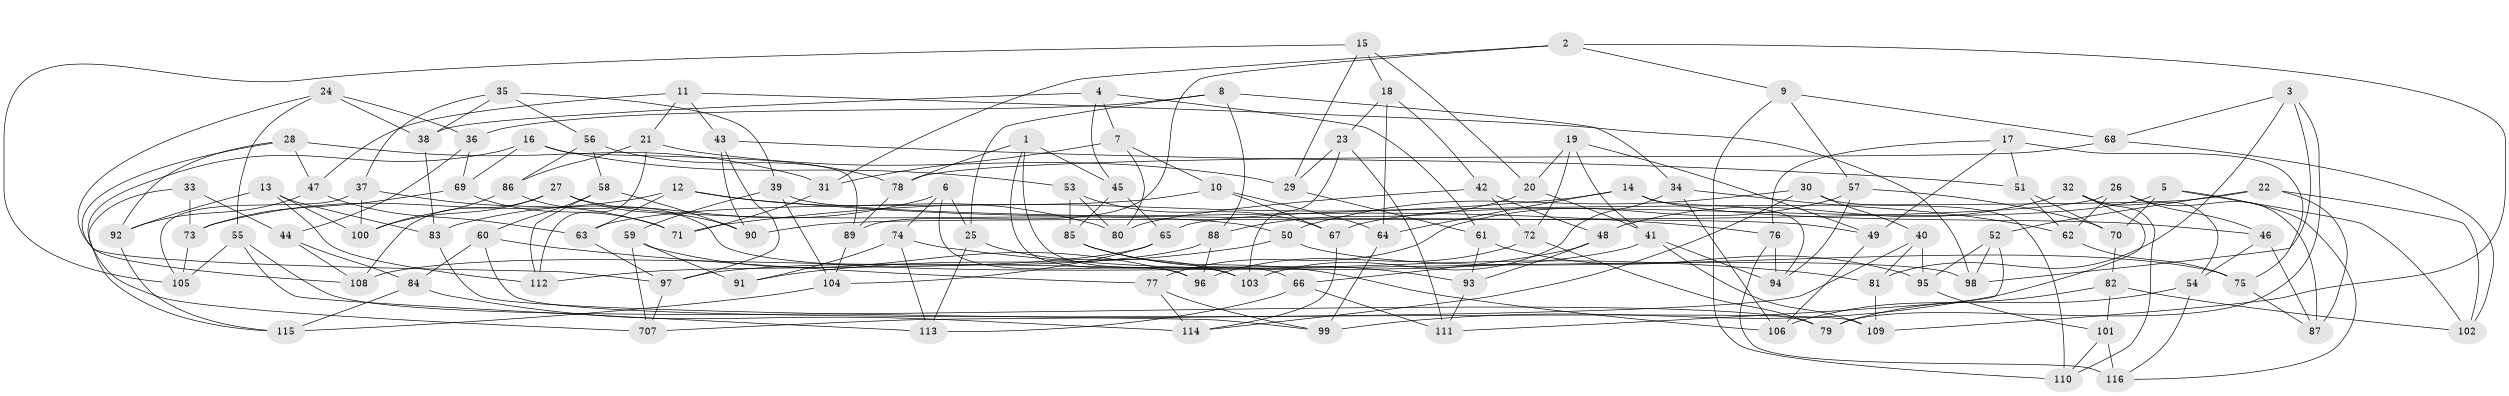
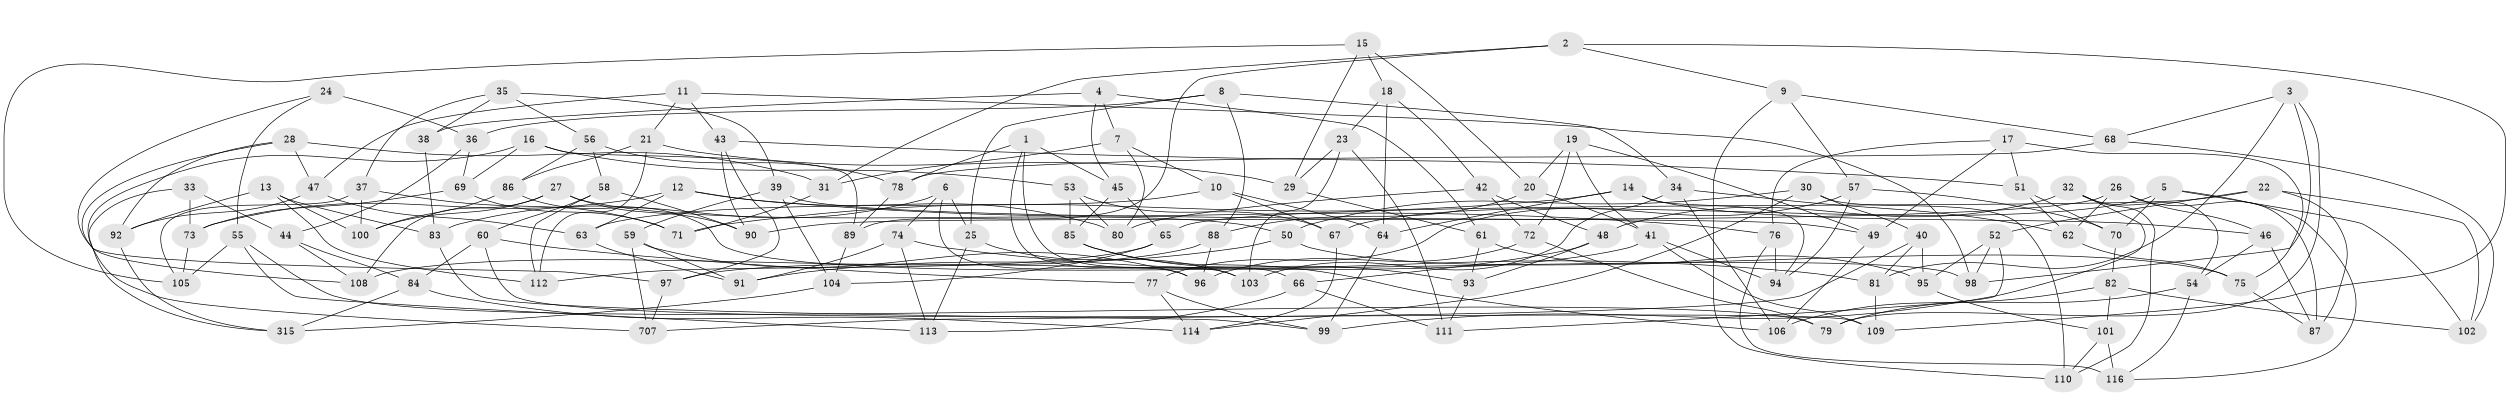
(375, 116) -> none
(624, 260) -> (666, 265)
(286, 332) -> (286, 332)
